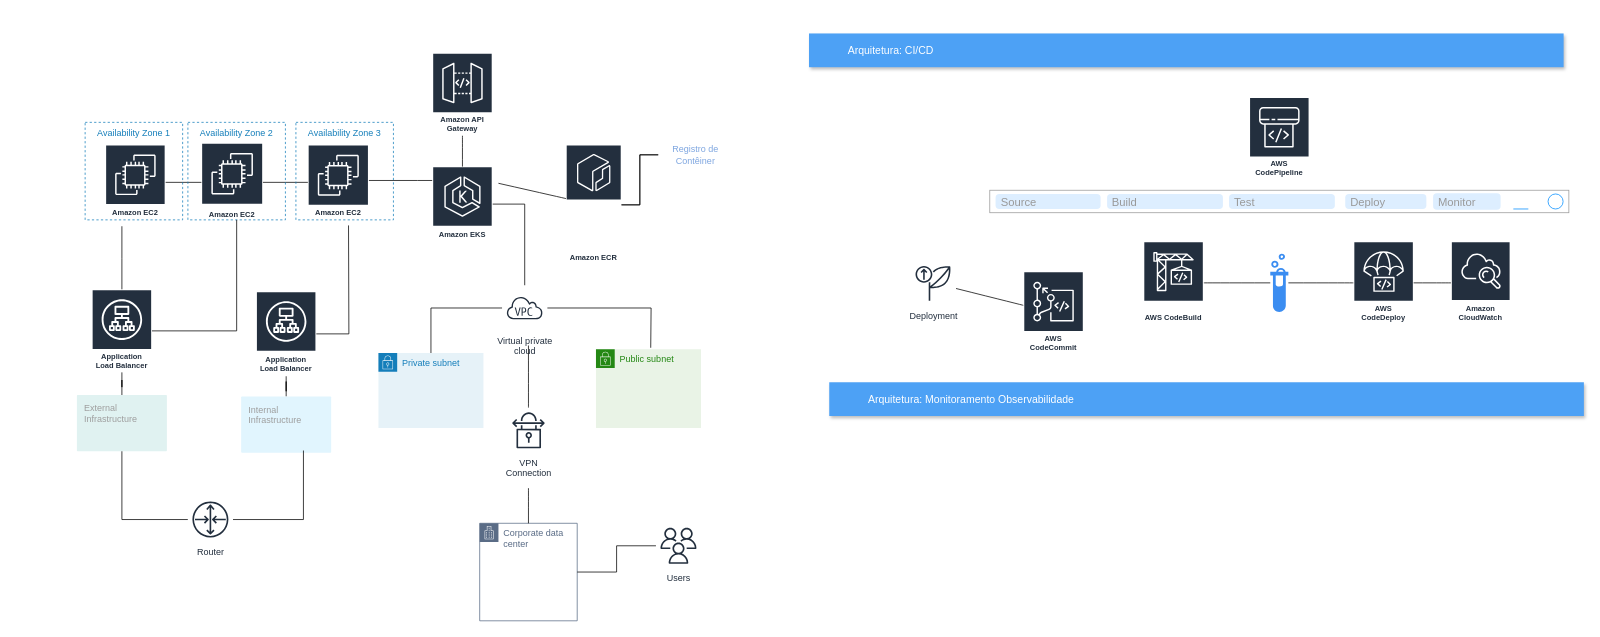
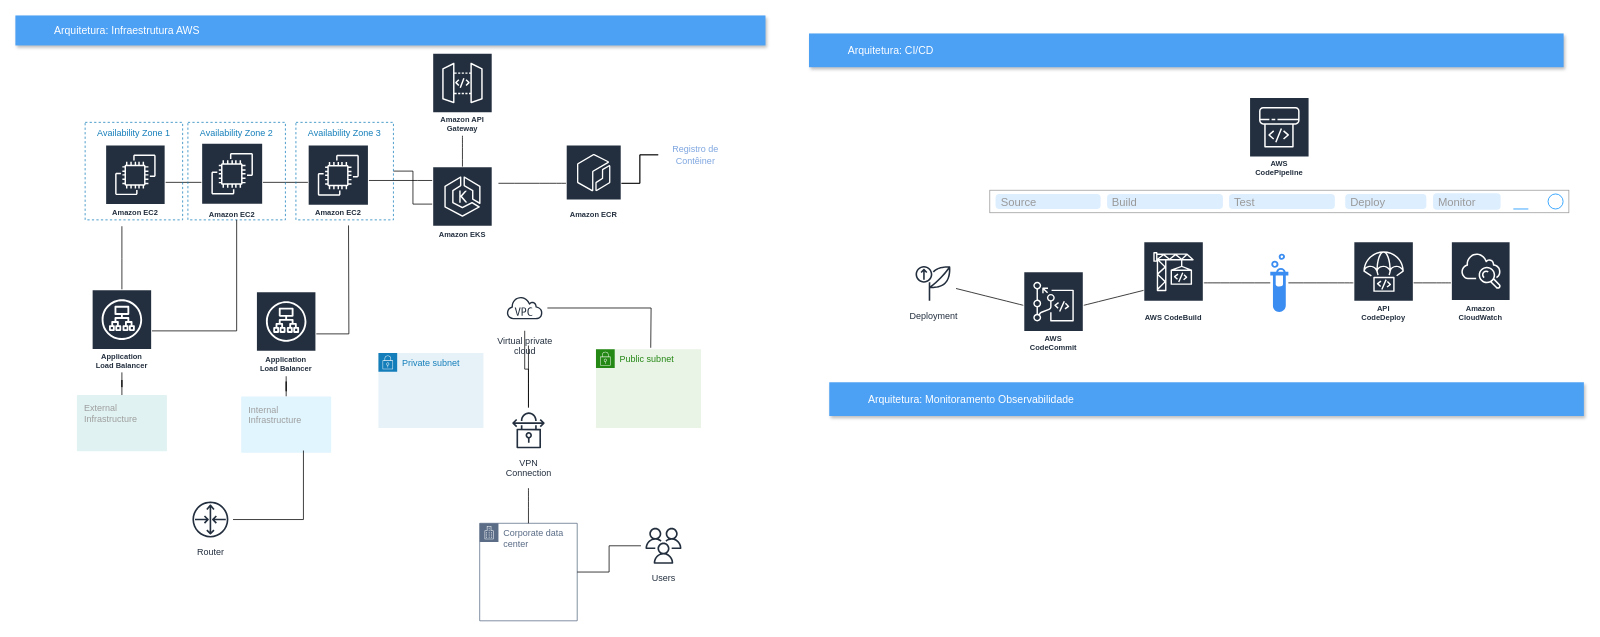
none -> (390, 30)
(594, 205) -> (594, 183)
(525, 228) -> (413, 188)
none -> (1114, 298)
(444, 308) -> (525, 350)
(1383, 317) -> (1383, 317)
(122, 518) -> none
(678, 546) -> (663, 546)
